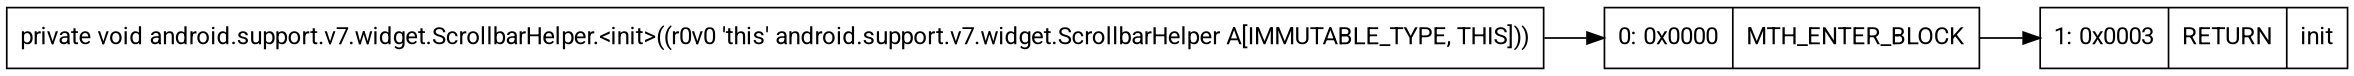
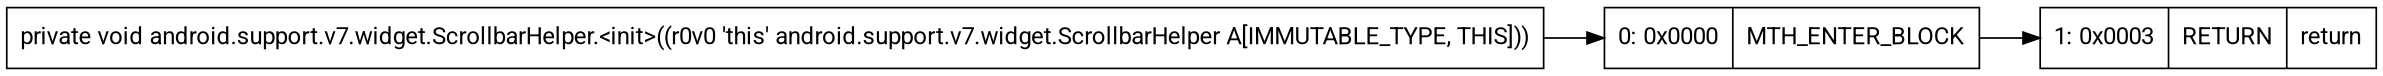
(2317, 37) -> (2332, 37)
